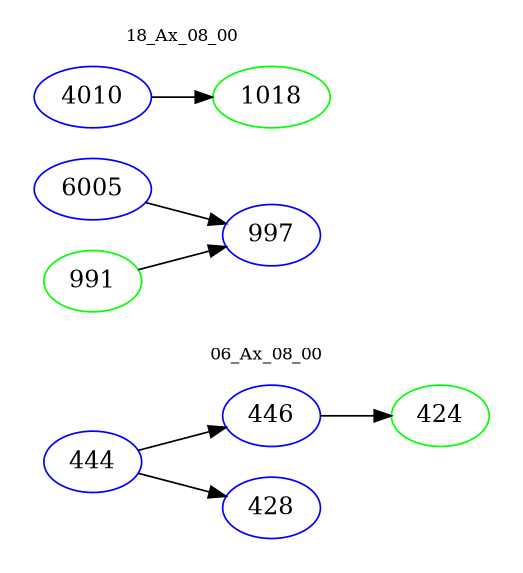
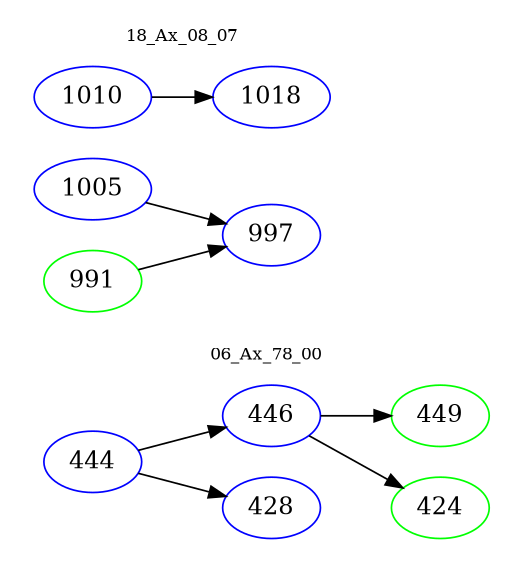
(182, 37) -> (182, 37)
(93, 97) -> (93, 97)
(272, 97) -> (272, 97)
(93, 189) -> (93, 189)
(267, 355) -> (267, 355)
none -> (440, 416)
